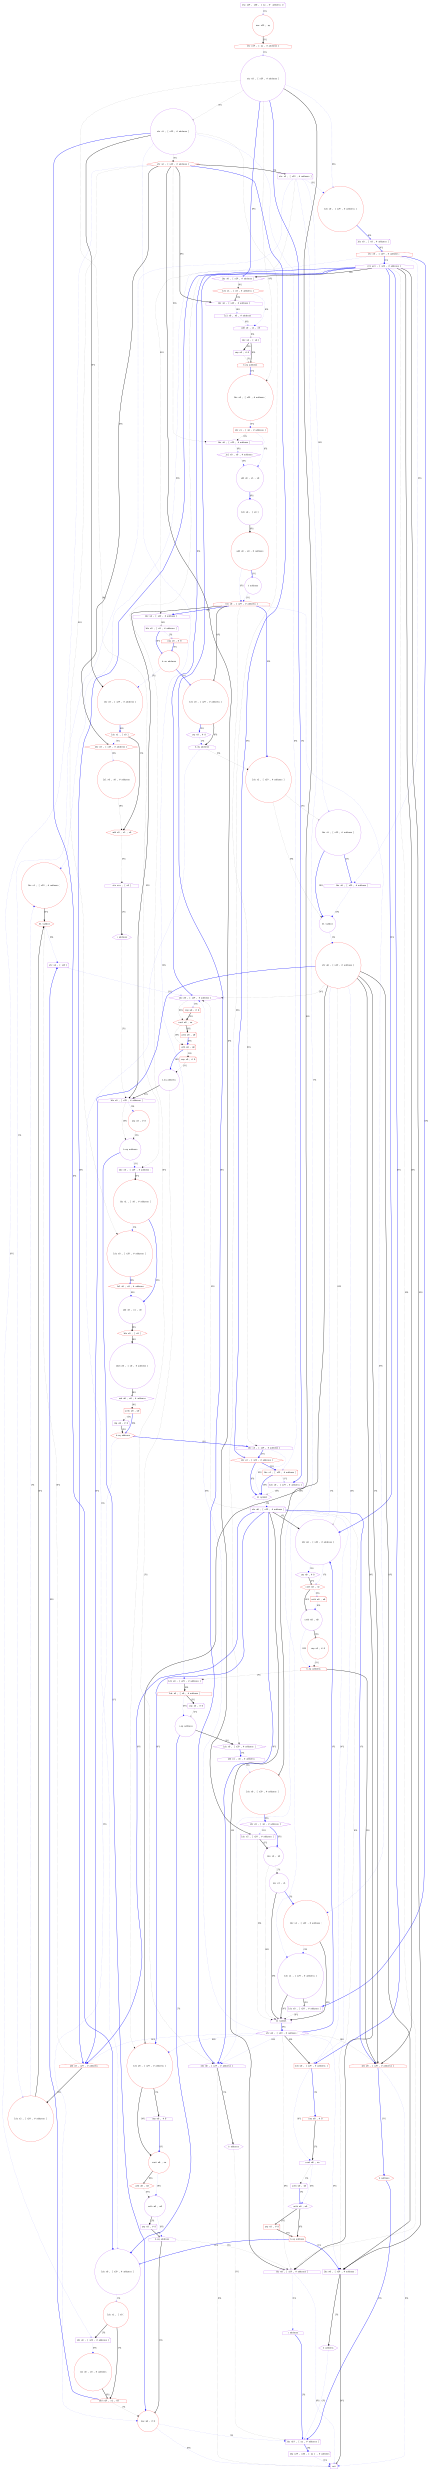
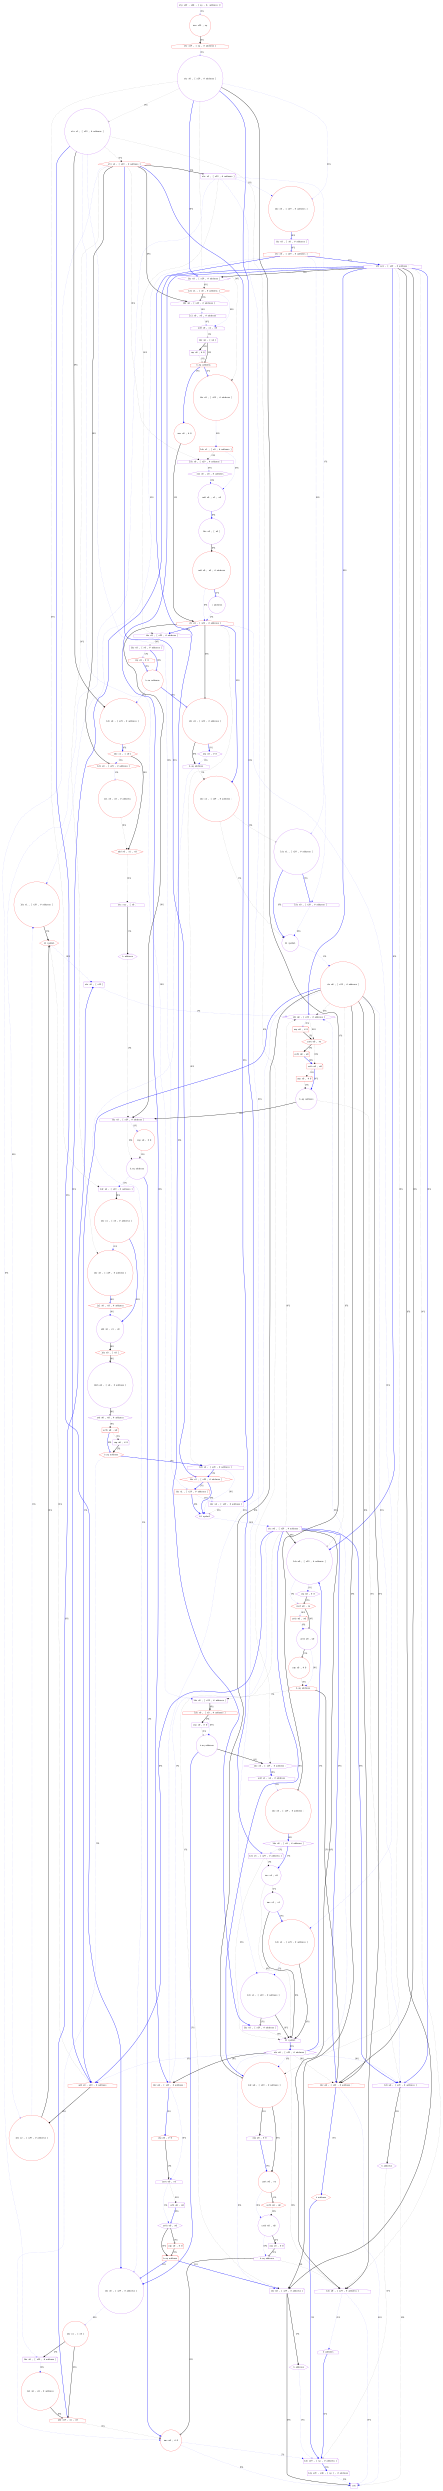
none -> (185, 434)
(228, 1004) -> (243, 992)
(263, 1843) -> (267, 1862)
